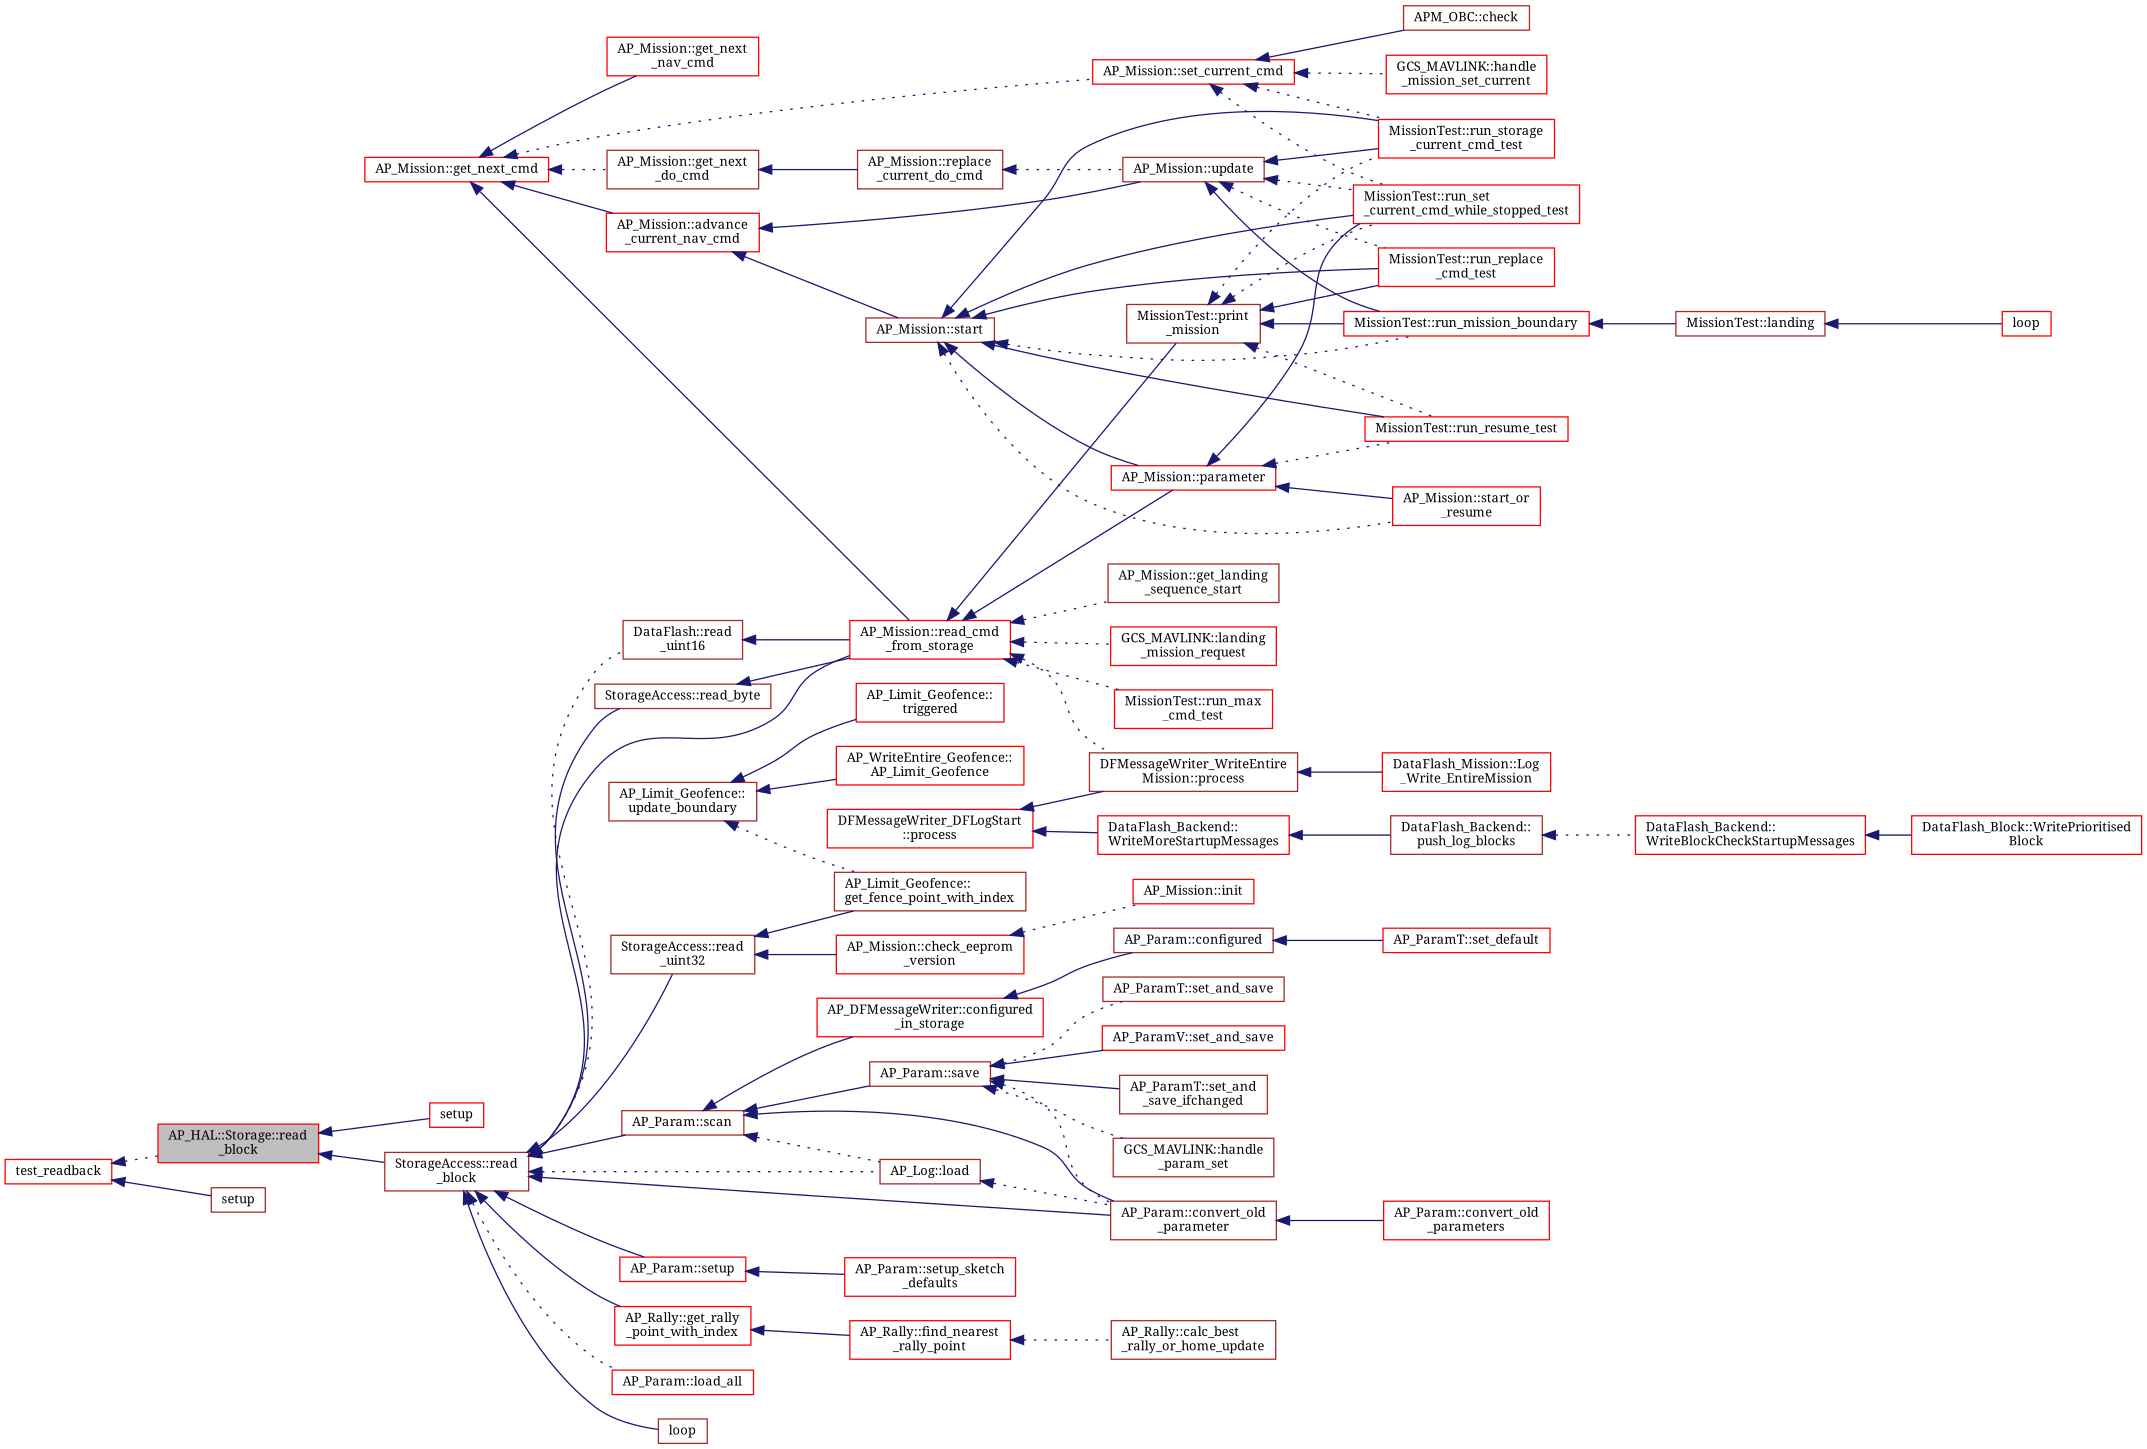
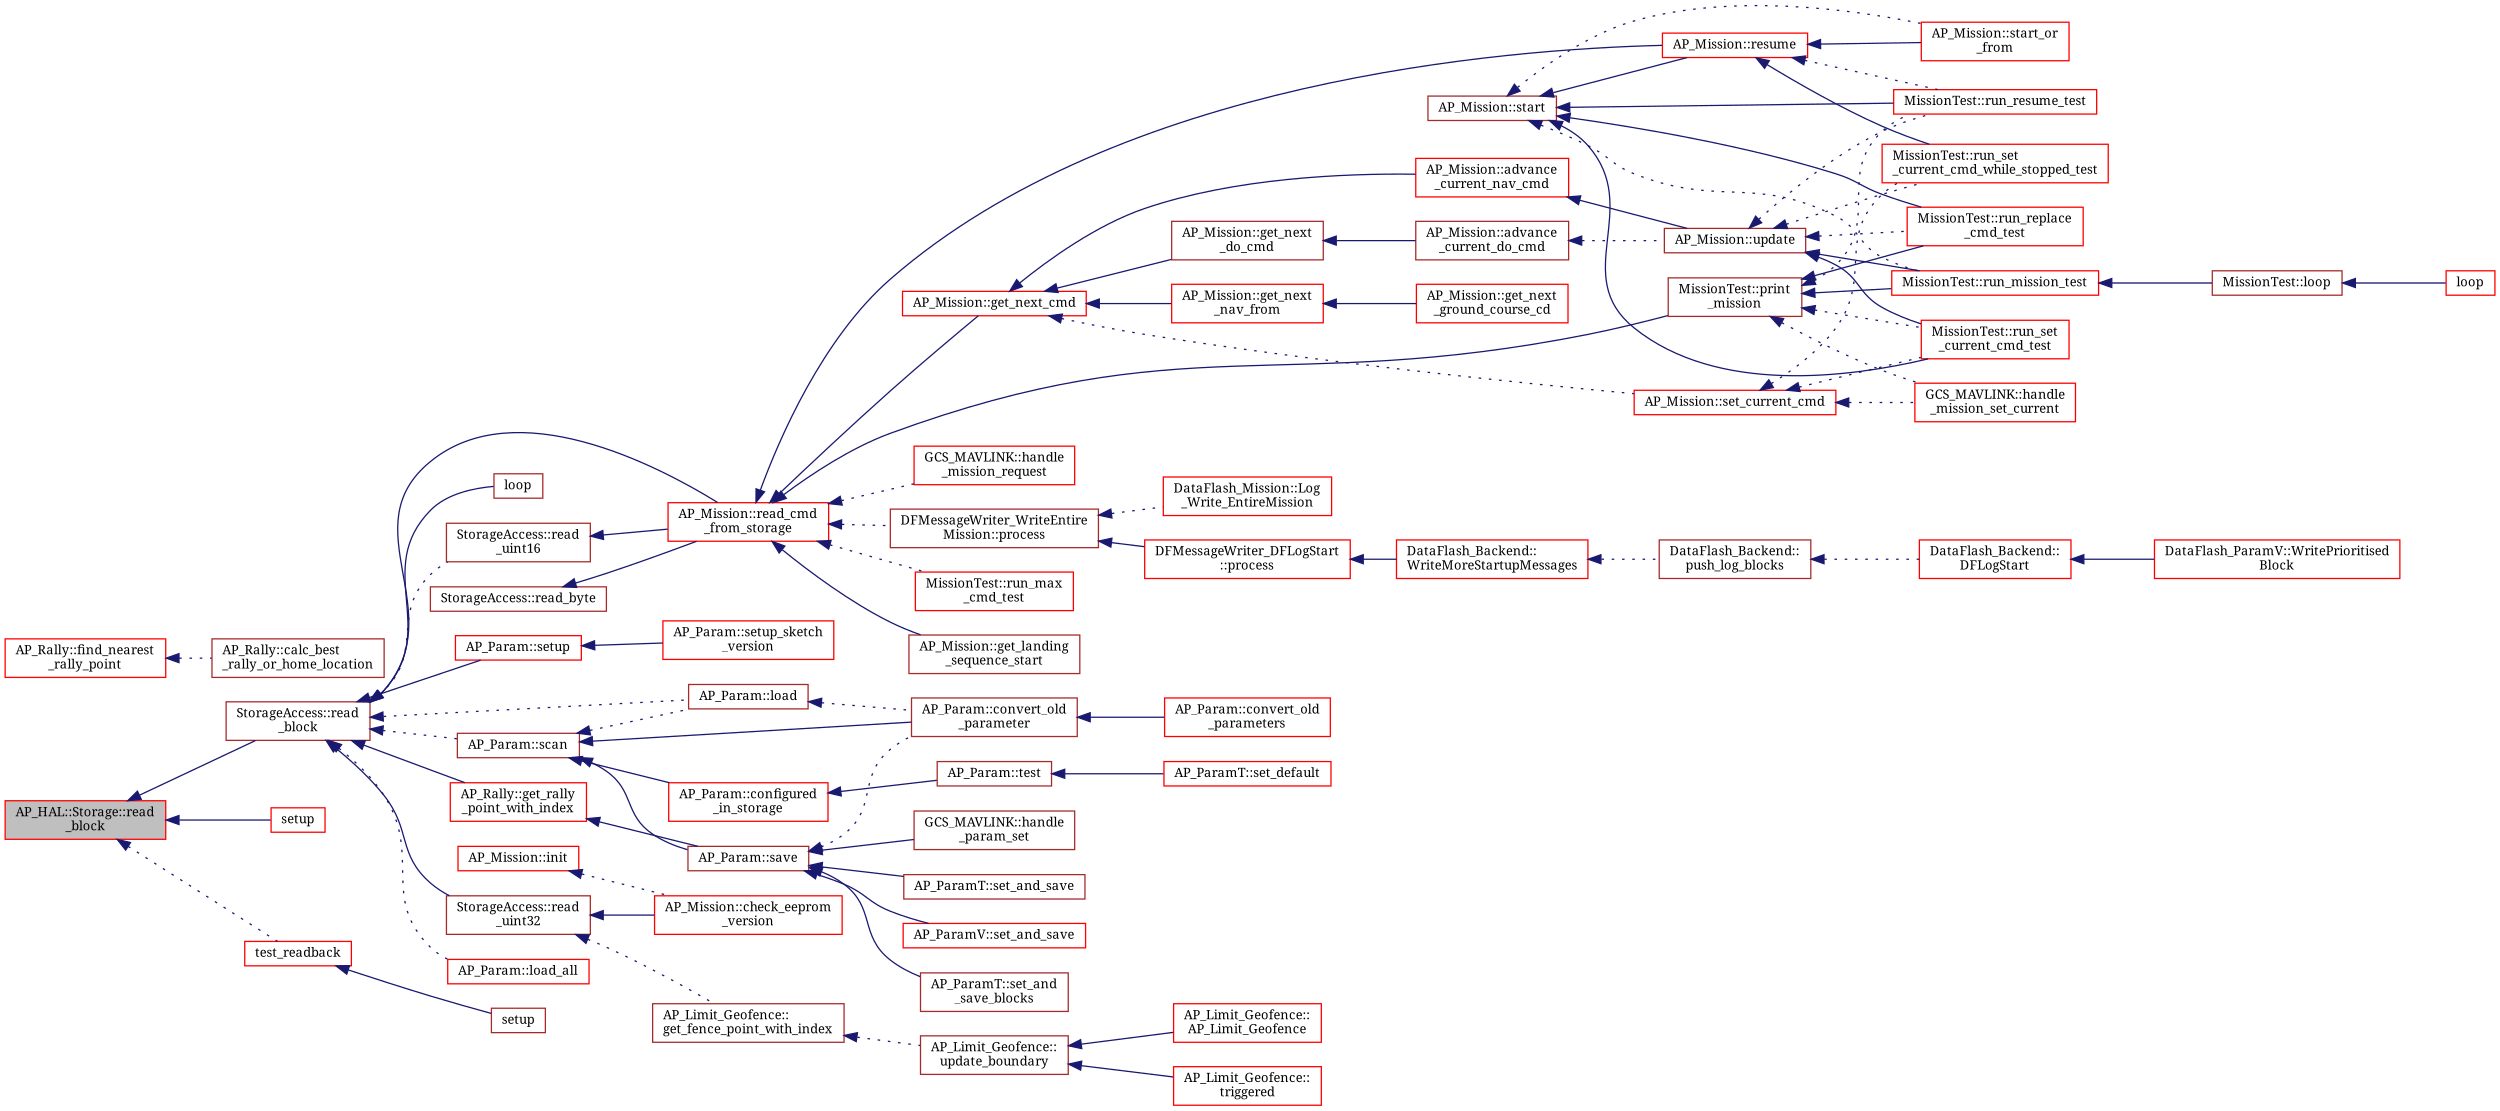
(1467, 18) -> none
(683, 57) -> (1247, 304)
(1467, 139) -> (1995, 340)
none -> (1839, 157)
(584, 170) -> (1114, 274)
(930, 170) -> (1492, 241)
(1156, 248) -> none
(1302, 255) -> (1849, 356)
(821, 287) -> none
none -> (1492, 304)
(1467, 324) -> (1995, 283)
(1750, 324) -> (2277, 283)
(695, 406) -> (877, 403)
(1194, 478) -> (1735, 45)
(1467, 506) -> (1995, 41)
(1066, 611) -> (848, 598)
(683, 640) -> (518, 543)
(1194, 646) -> (994, 465)
(930, 766) -> (1247, 1023)
(1346, 772) -> (1137, 510)
(1068, 799) -> (1128, 545)
(1346, 835) -> (1630, 559)
(1750, 835) -> (1995, 559)
(2027, 835) -> (2277, 559)
(796, 851) -> (889, 1041)
(1082, 918) -> (626, 885)
(811, 922) -> (652, 969)
(570, 924) -> none
(1194, 940) -> (994, 774)
(930, 1018) -> (748, 802)
(1064, 1034) -> (863, 872)
(1194, 1095) -> (994, 992)
(1063, 1114) -> (868, 845)
(583, 1144) -> (420, 735)
(141, 1159) -> (203, 894)
(930, 1172) -> (748, 697)
(826, 1197) -> none
(930, 1277) -> (748, 640)
(807, 1333) -> (636, 831)
(1194, 1340) -> (298, 658)
